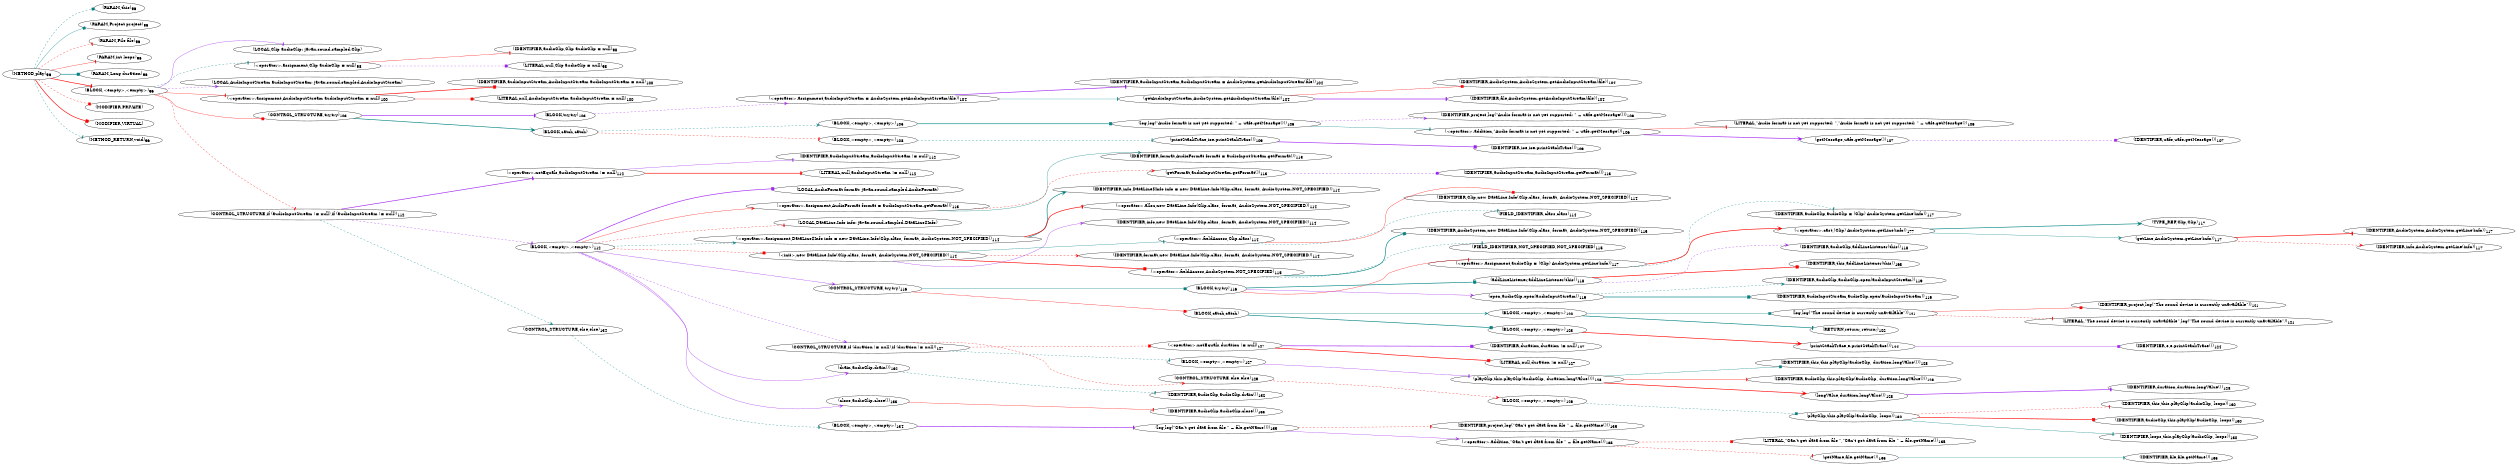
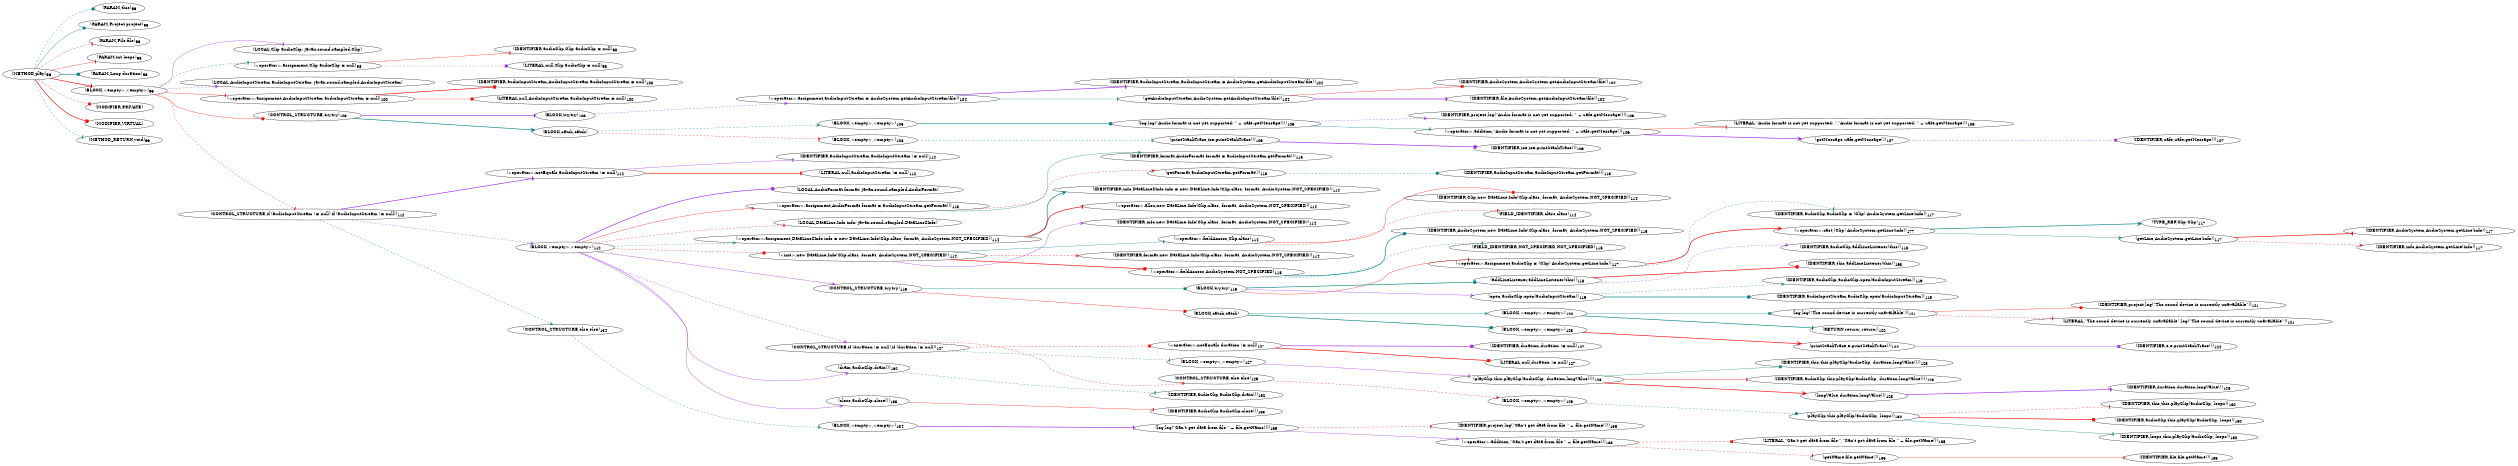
(1360, 173) -> (1360, 173)
(1387, 225) -> (1387, 225)
(2011, 458) -> (2011, 458)
